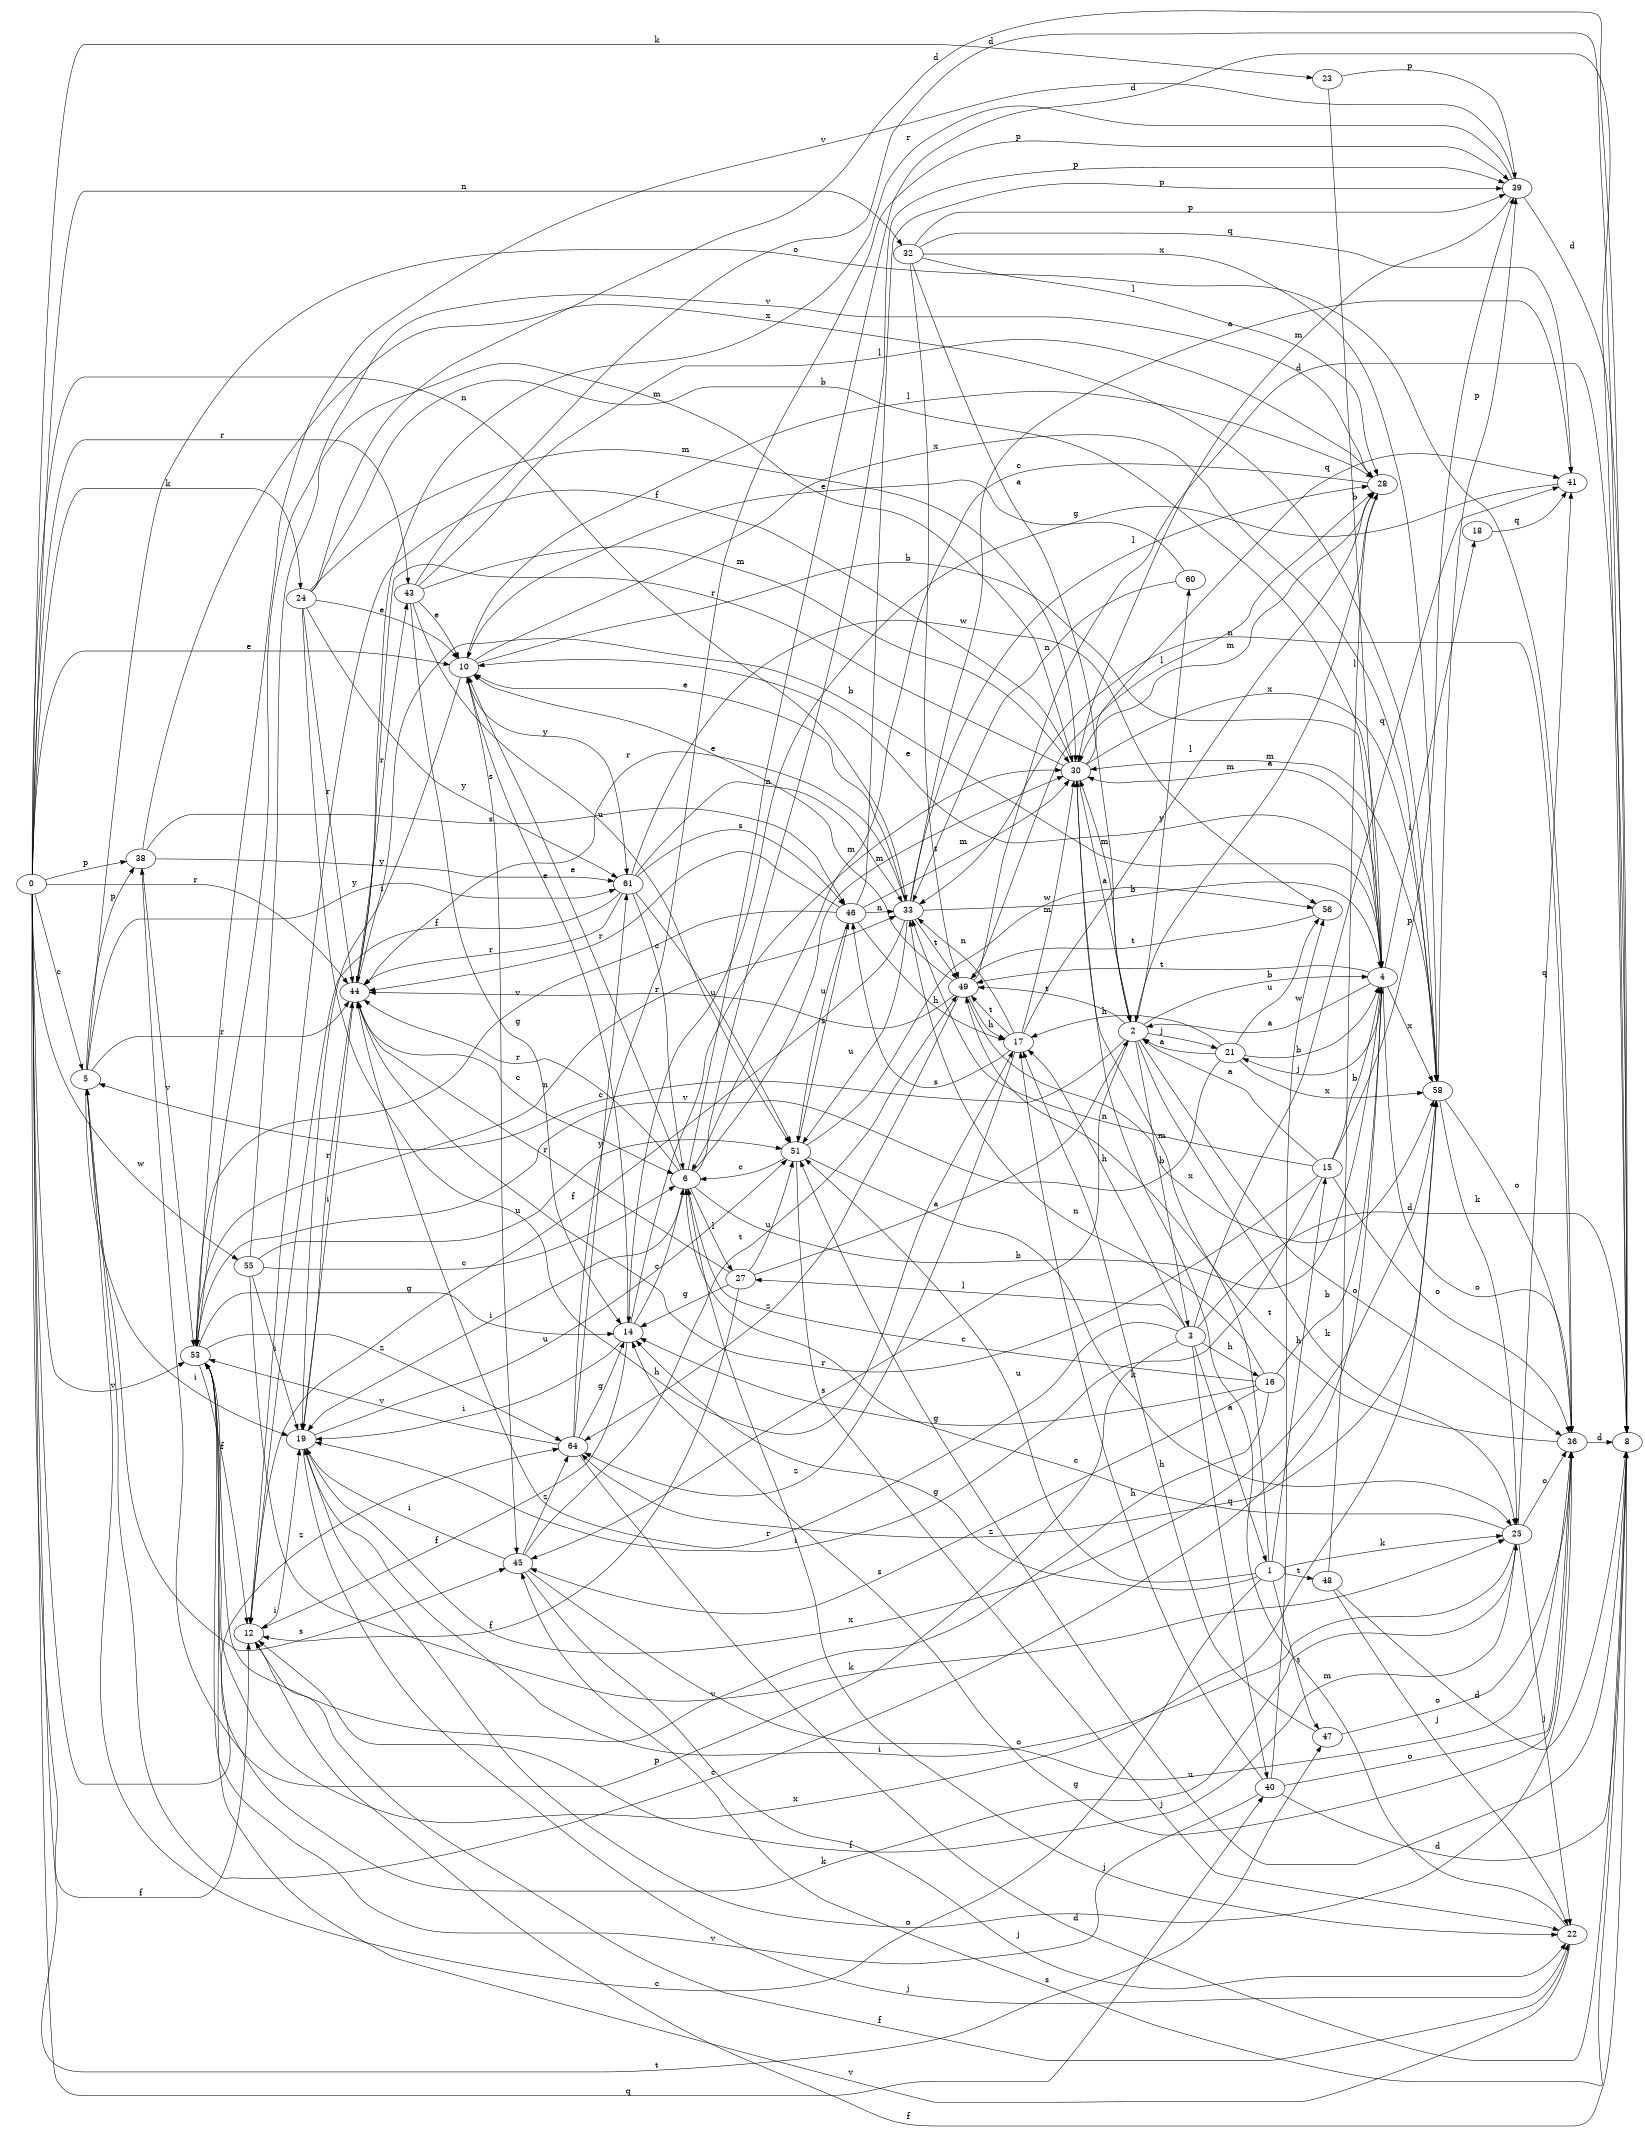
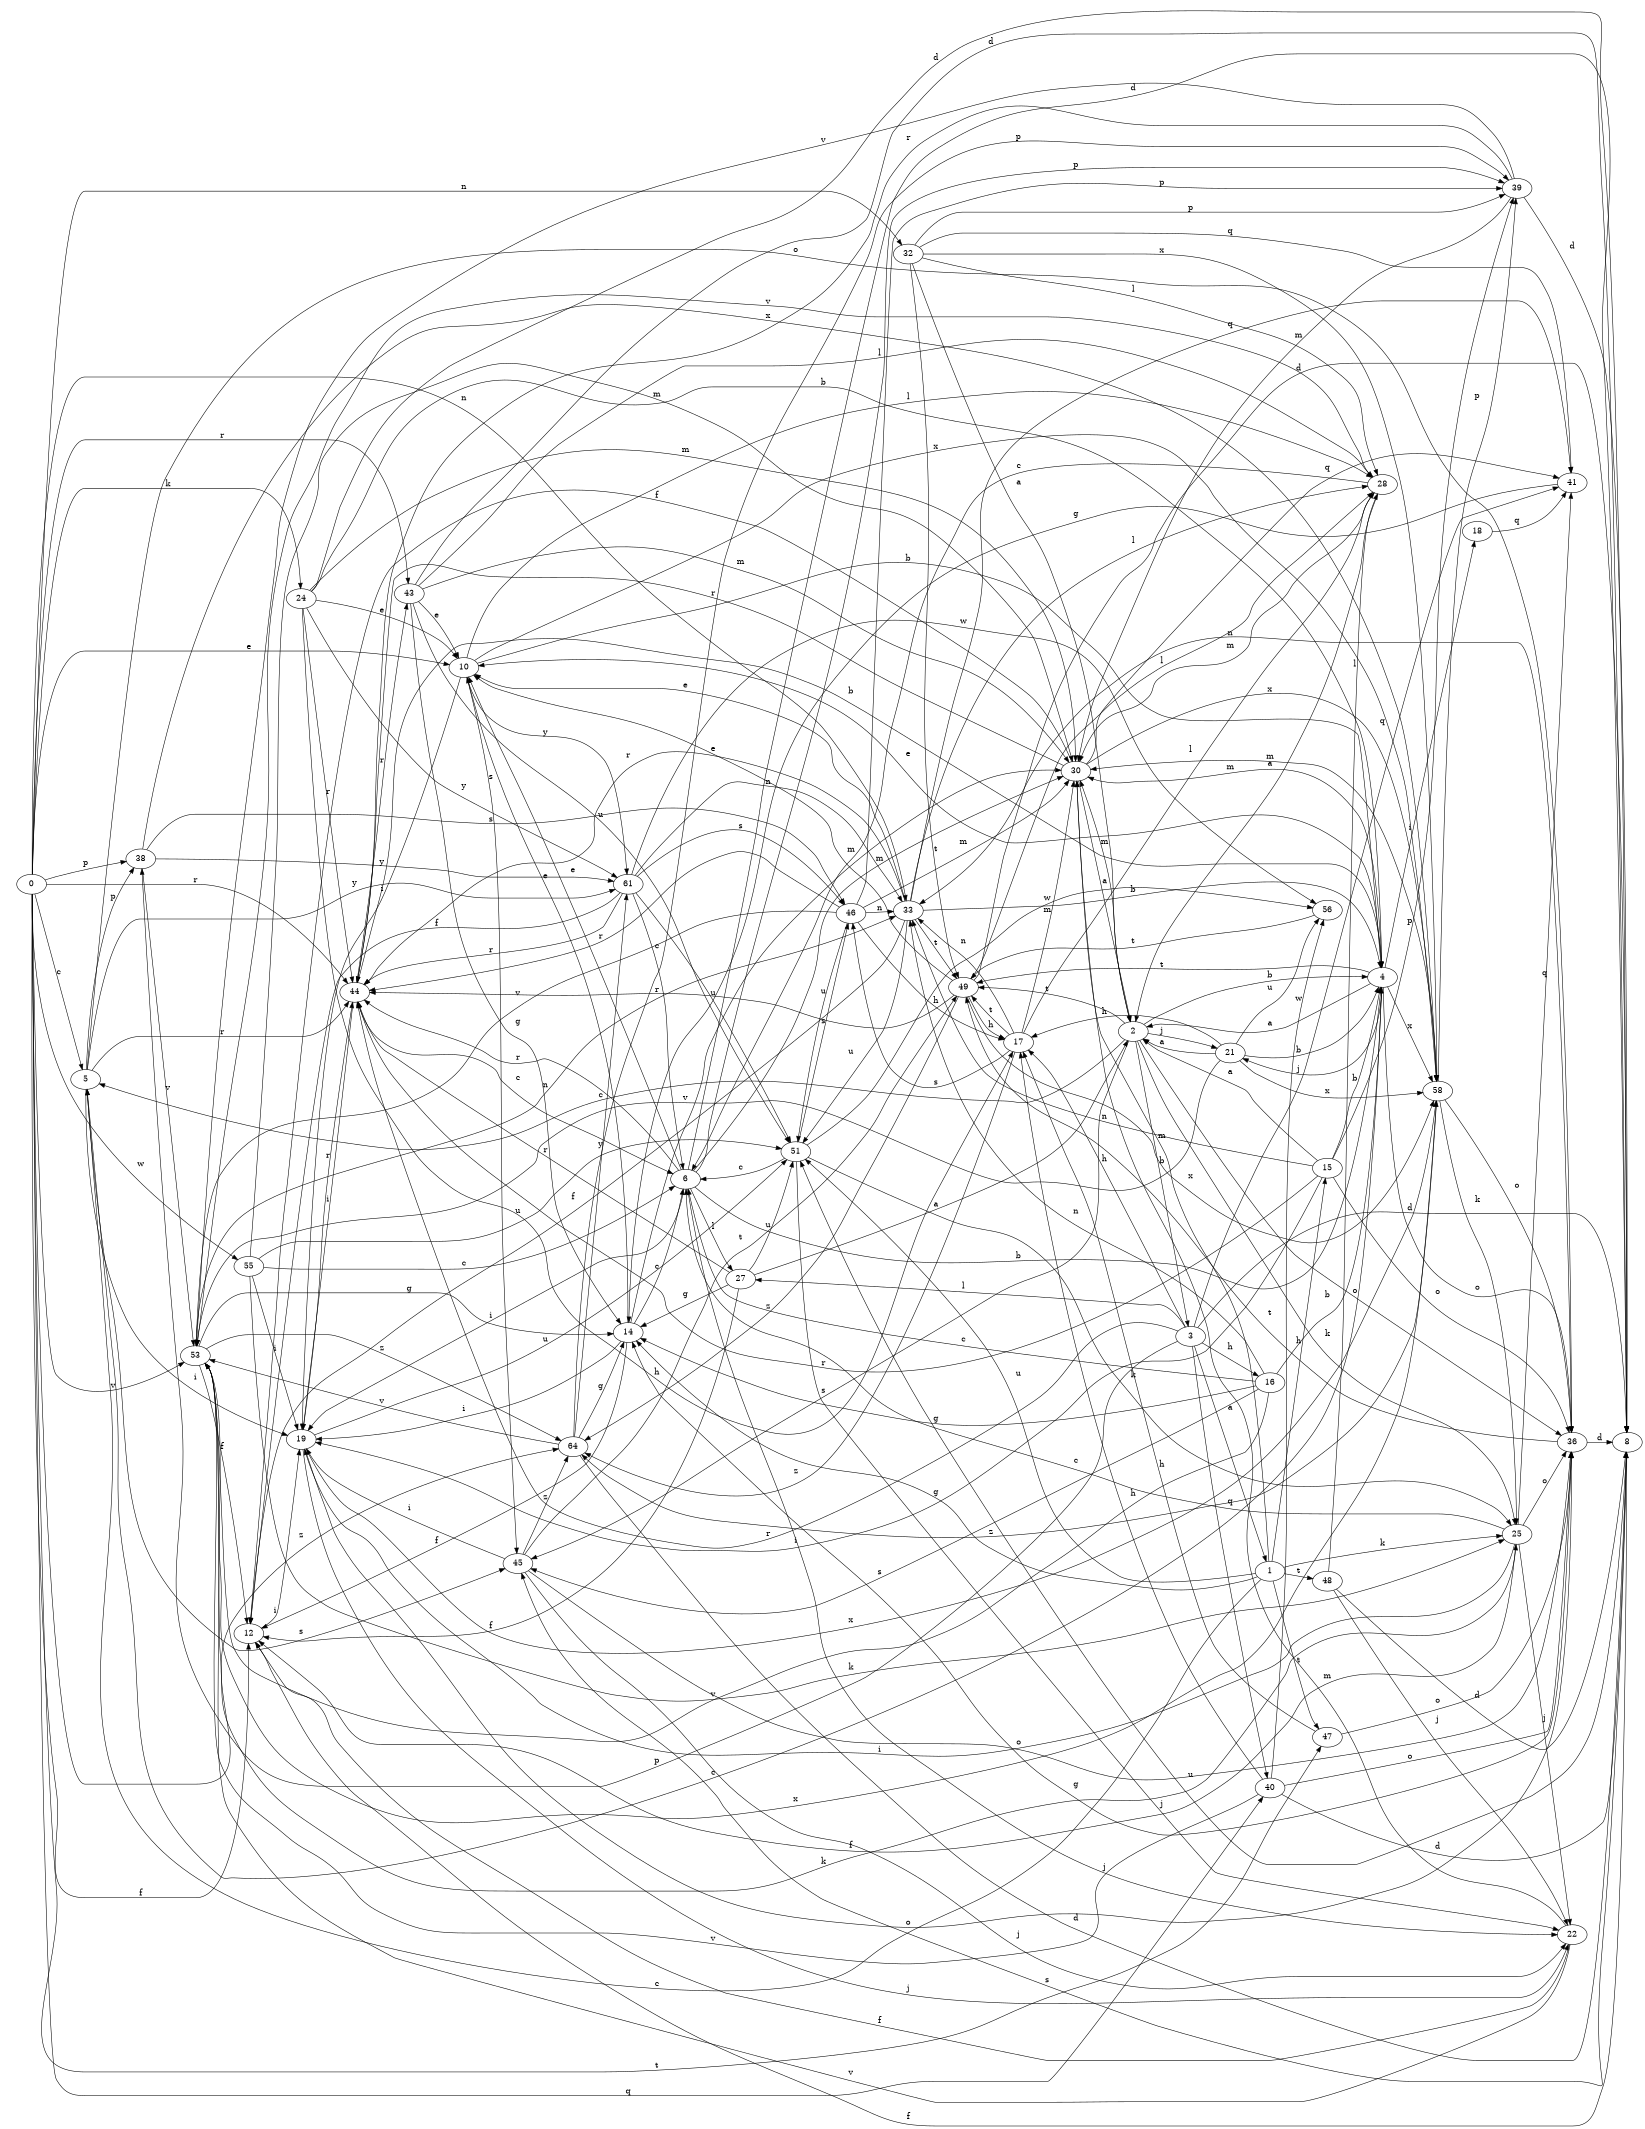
(1327, 79) -> none
(1230, 324) -> (1230, 324)
(1191, 580) -> none
